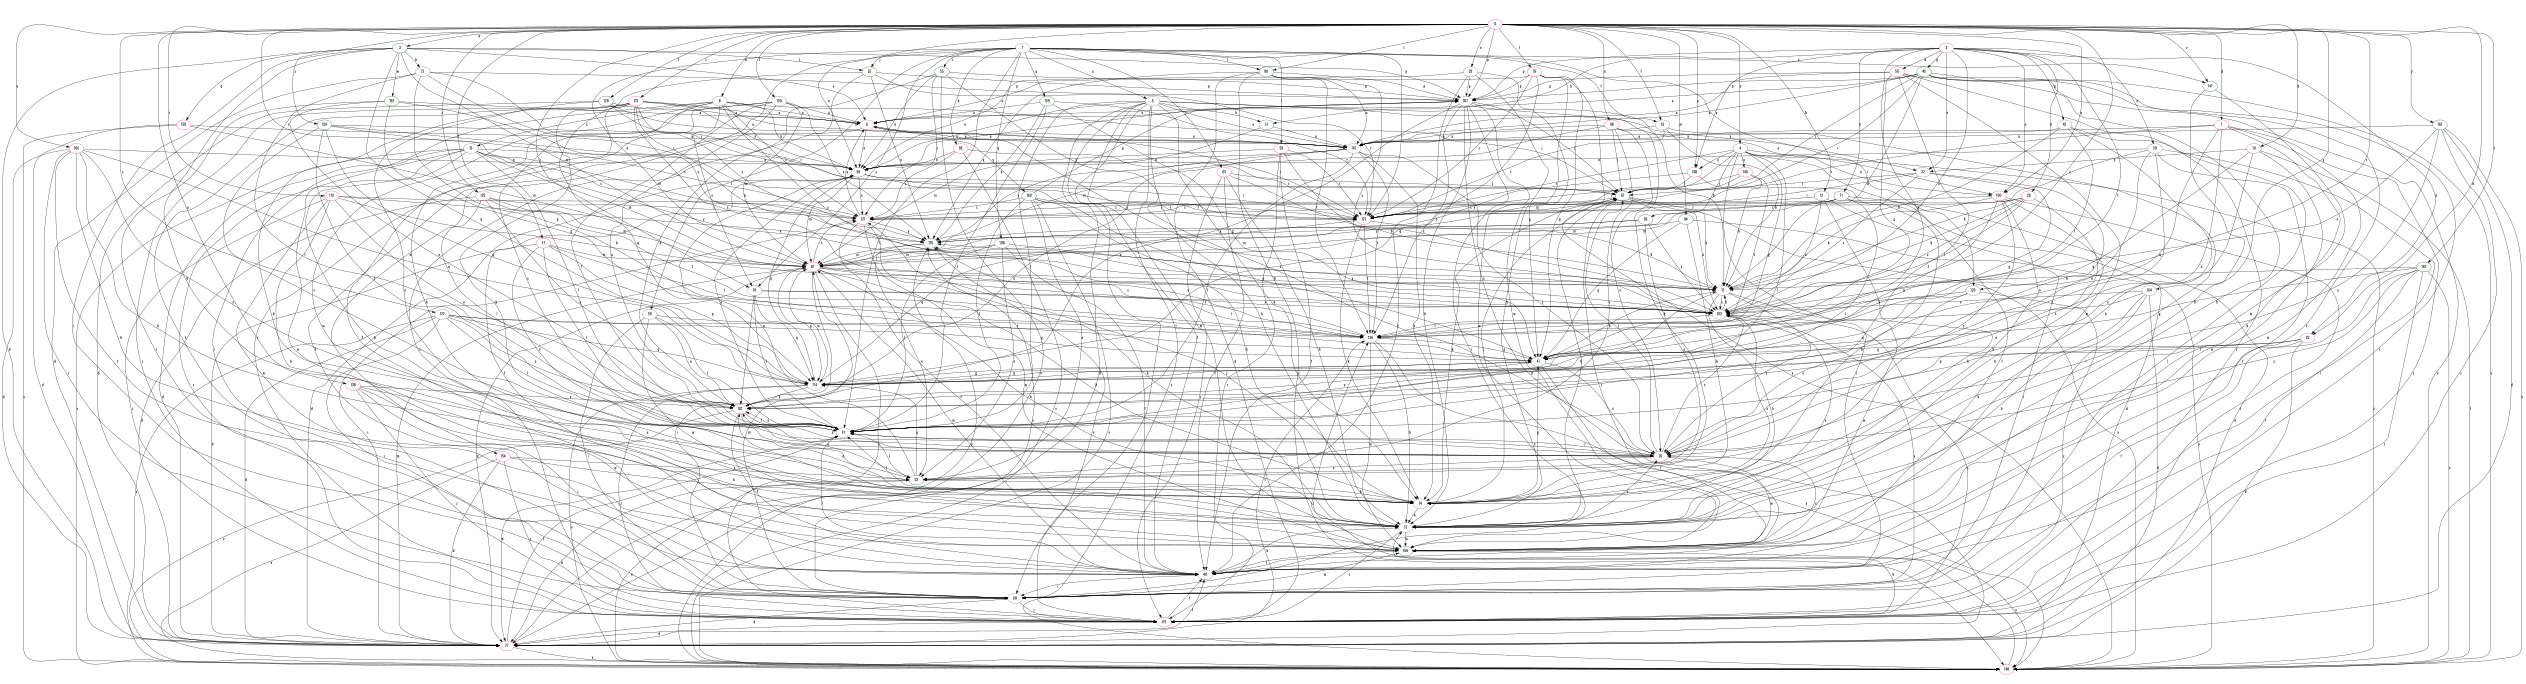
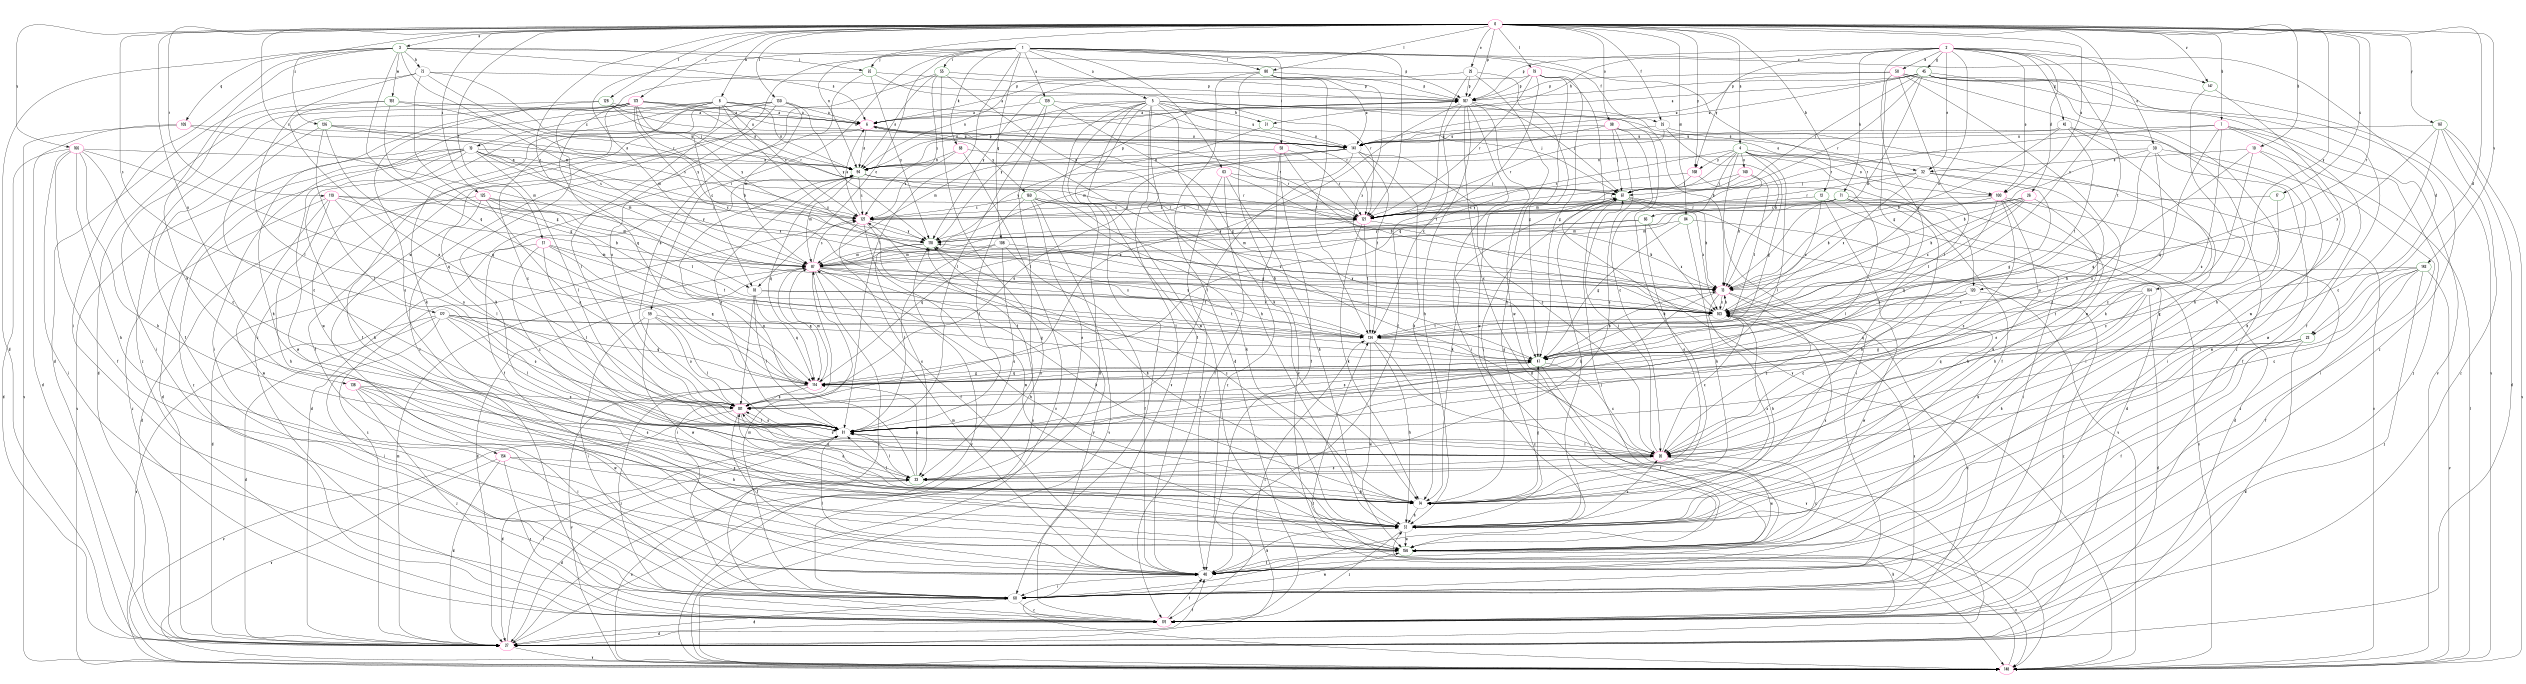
none -> (2277, 196)
(2308, 338) -> (2308, 338)
